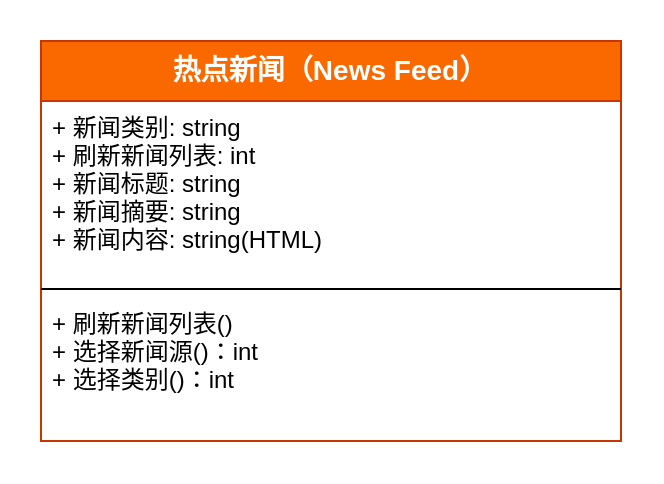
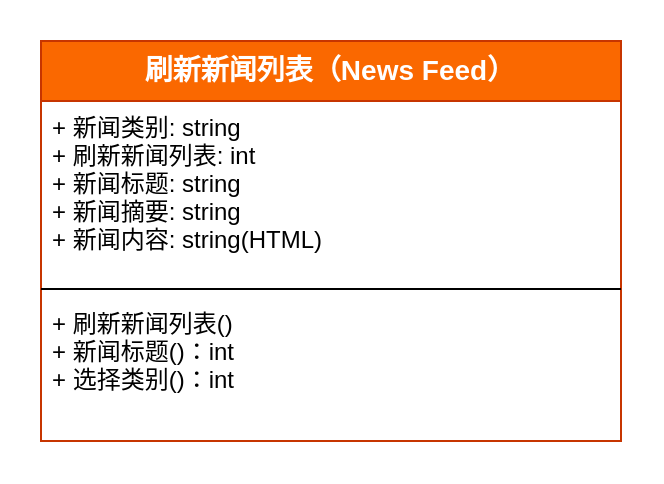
(330, 71) -> (330, 71)
(148, 324) -> (148, 324)
